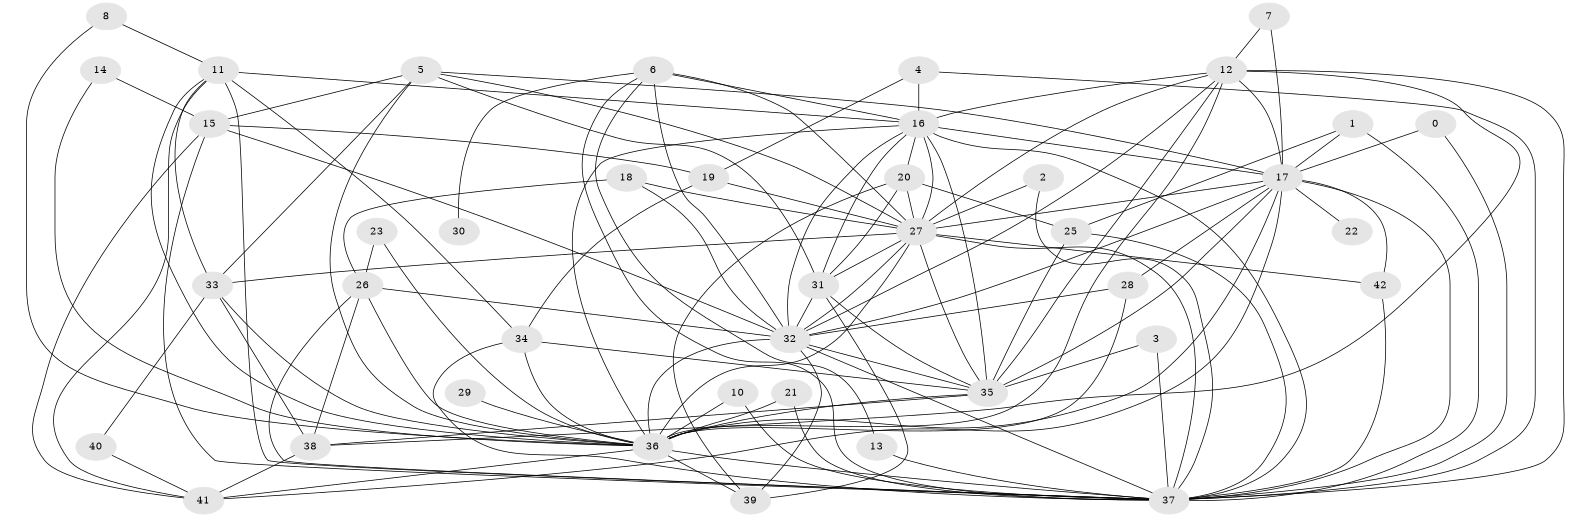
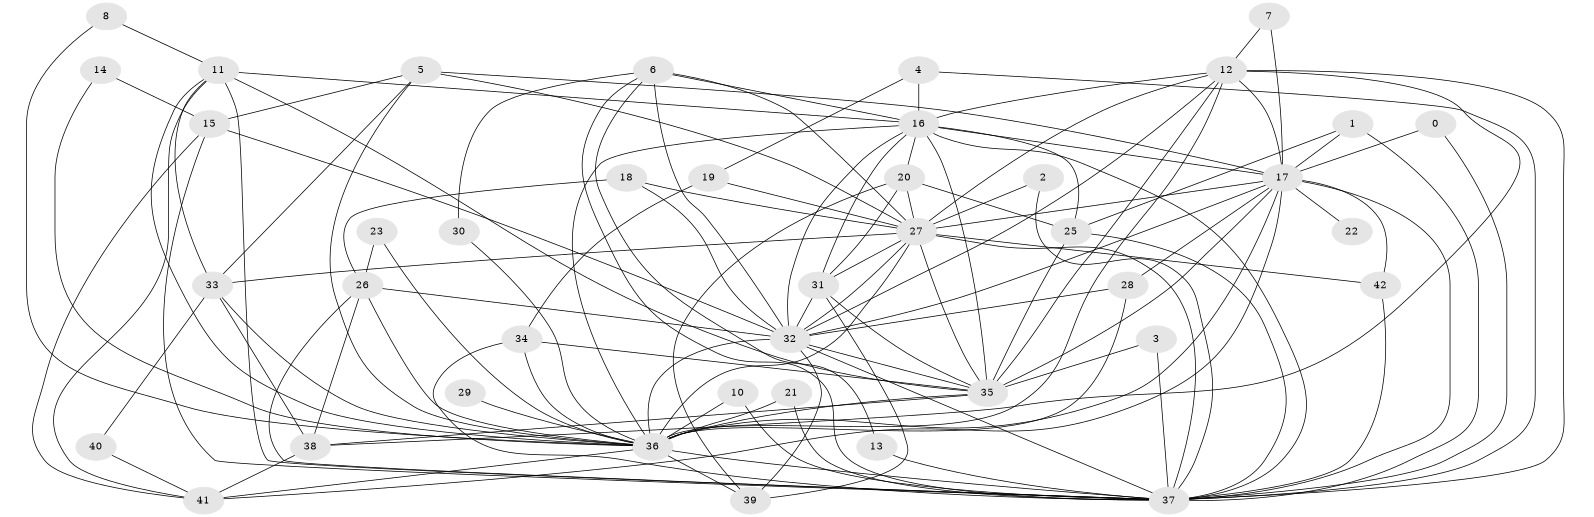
(461, 141) -> none
(651, 144) -> none
(933, 178) -> (1072, 166)
(379, 196) -> (585, 276)
none -> (555, 337)
